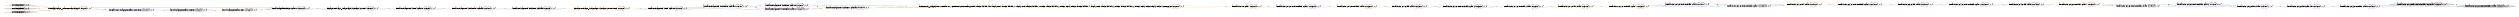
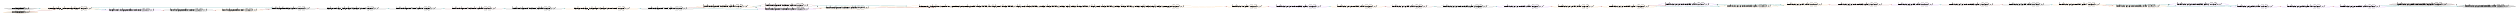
(21, 5) -> none
